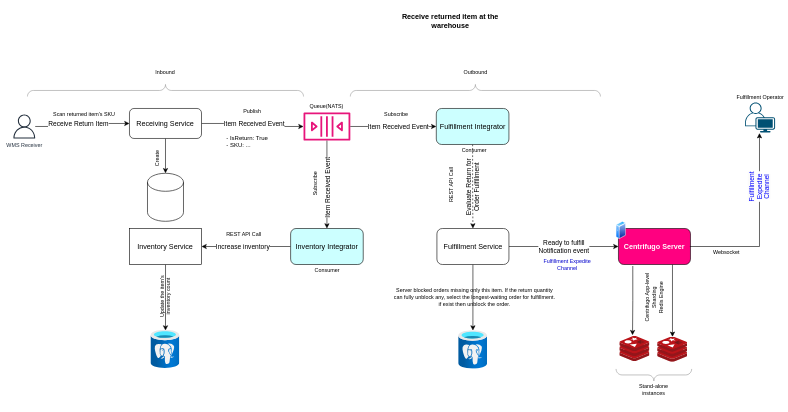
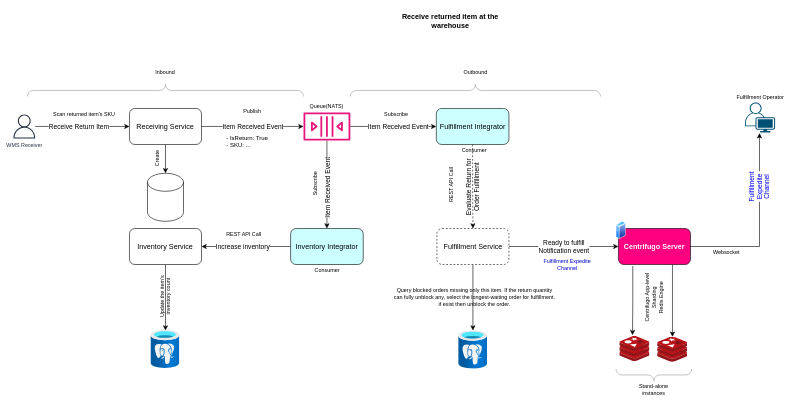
(165, 123) -> (165, 126)
(165, 246) -> (165, 246)
(473, 246) -> (473, 246)
(475, 297) -> (475, 297)
